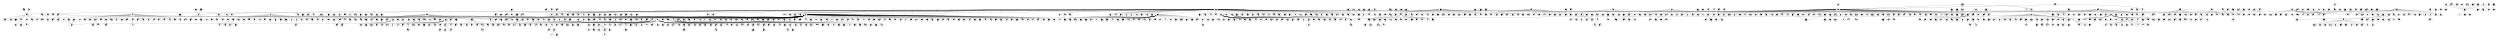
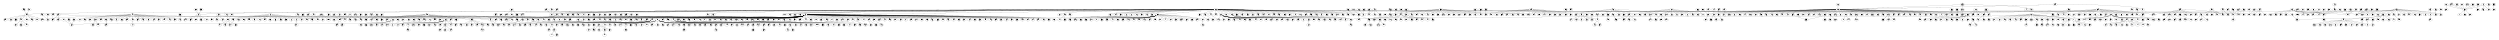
none -> (583, 25)
none -> (2074, 25)
